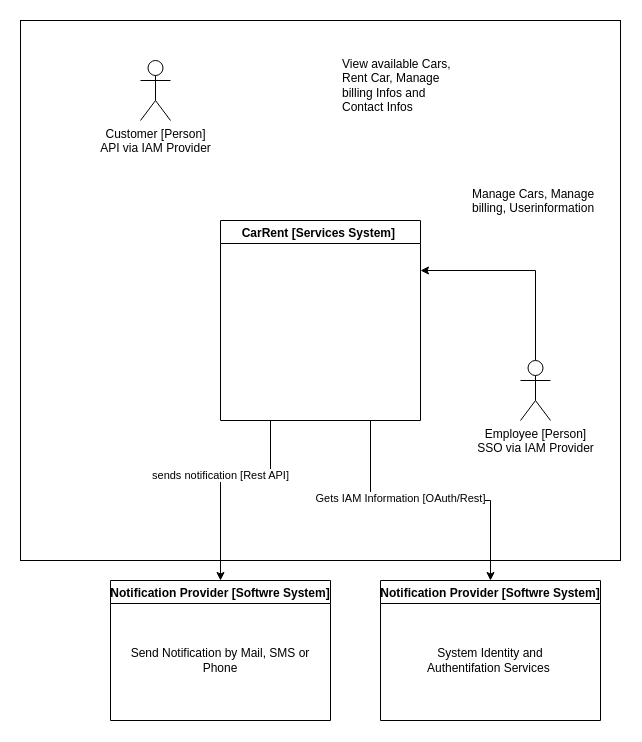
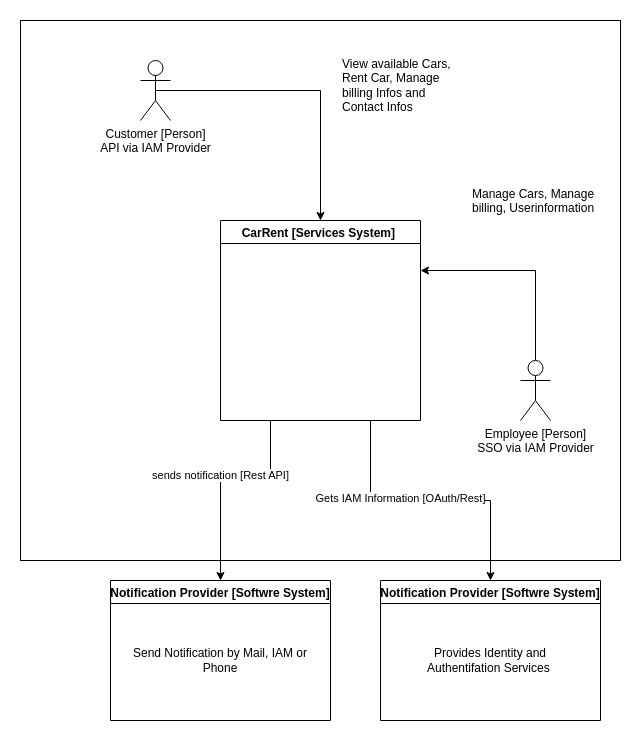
none -> (301, 91)
(221, 661) -> (221, 661)
(491, 661) -> (491, 661)
